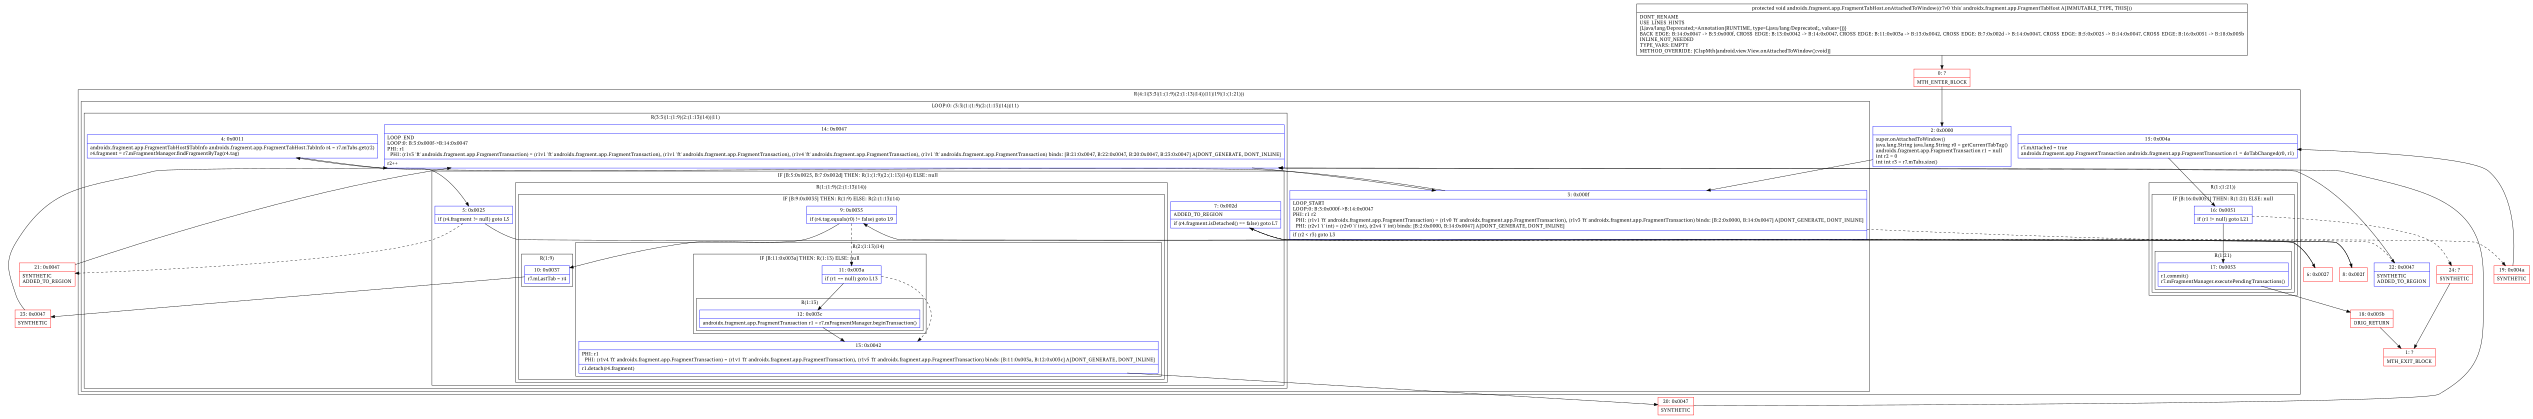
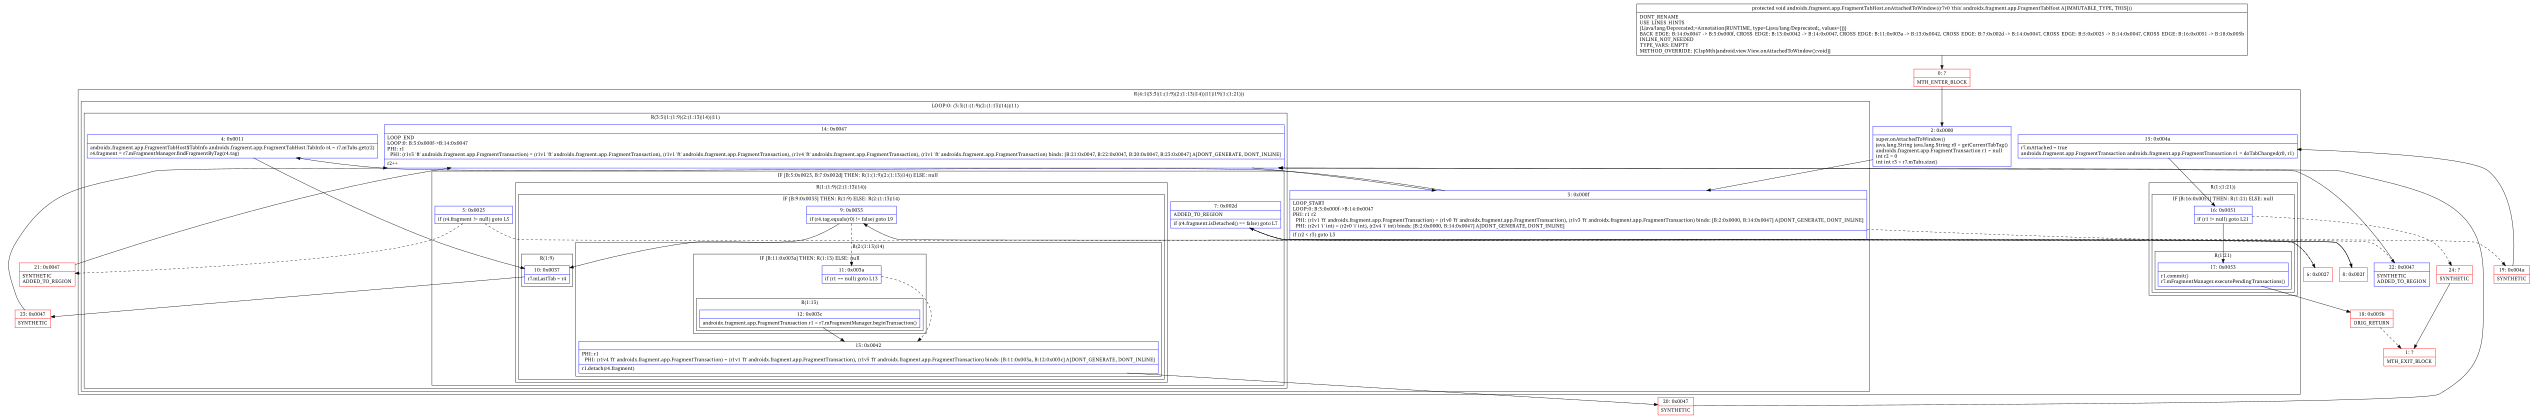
(391, 168) -> (384, 220)
(1402, 240) -> (1402, 240)
(832, 295) -> none
(2389, 337) -> (2389, 337)
